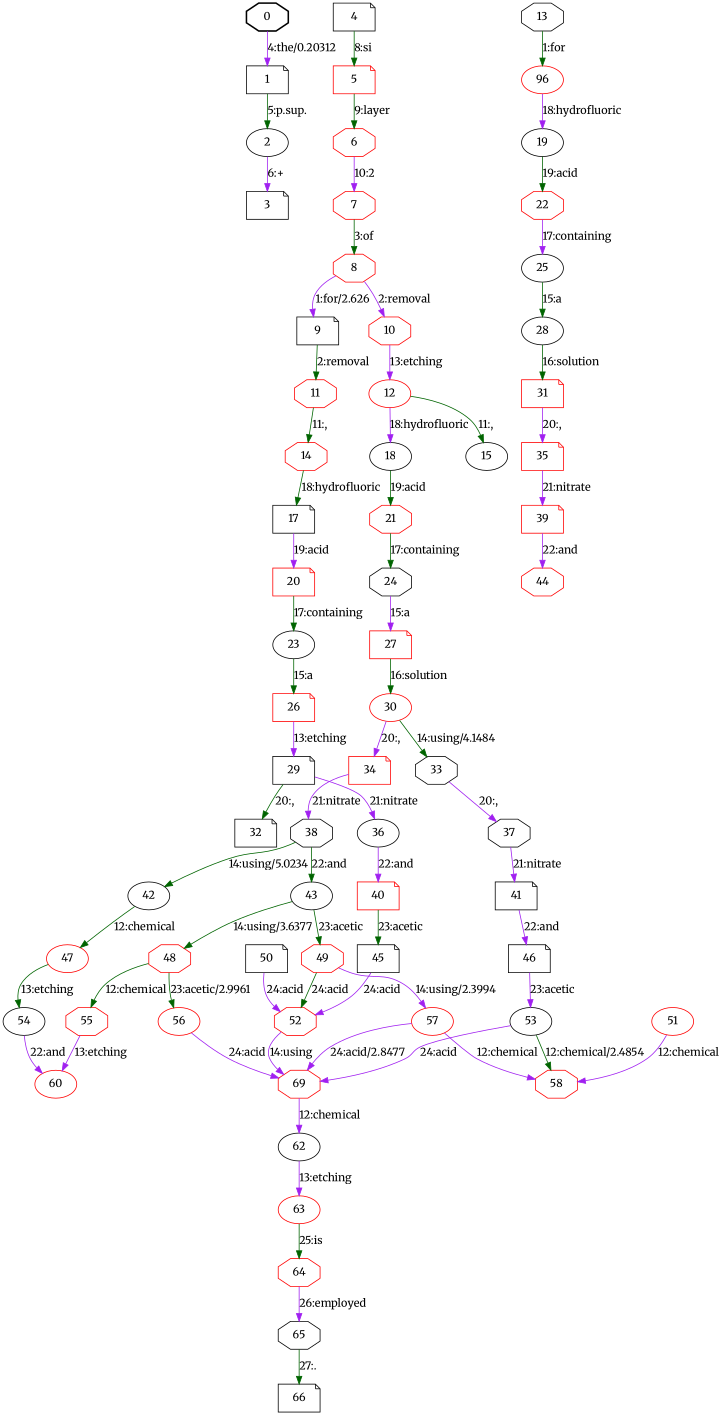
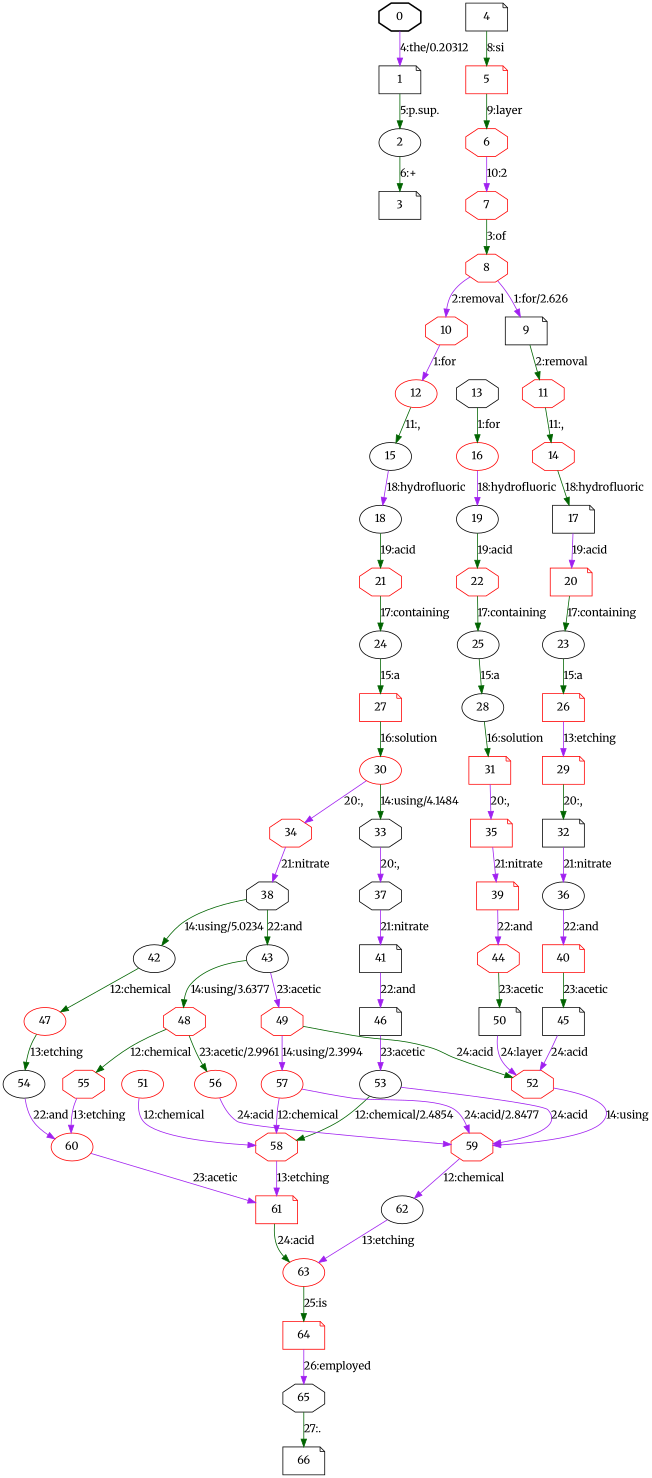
(542, 80) -> (477, 456)
(267, 170) -> (400, 170)
(542, 233) -> (478, 610)
(416, 362) -> (445, 362)
(390, 421) -> (386, 484)
(391, 582) -> (381, 645)
(391, 610) -> (381, 672)
(294, 770) -> (563, 770)
(370, 770) -> (291, 833)
(348, 788) -> (563, 861)
(316, 923) -> (274, 986)
none -> (499, 986)
(285, 990) -> (522, 1053)
(299, 1084) -> (472, 1147)
none -> (277, 1210)
(299, 1273) -> (304, 1335)
